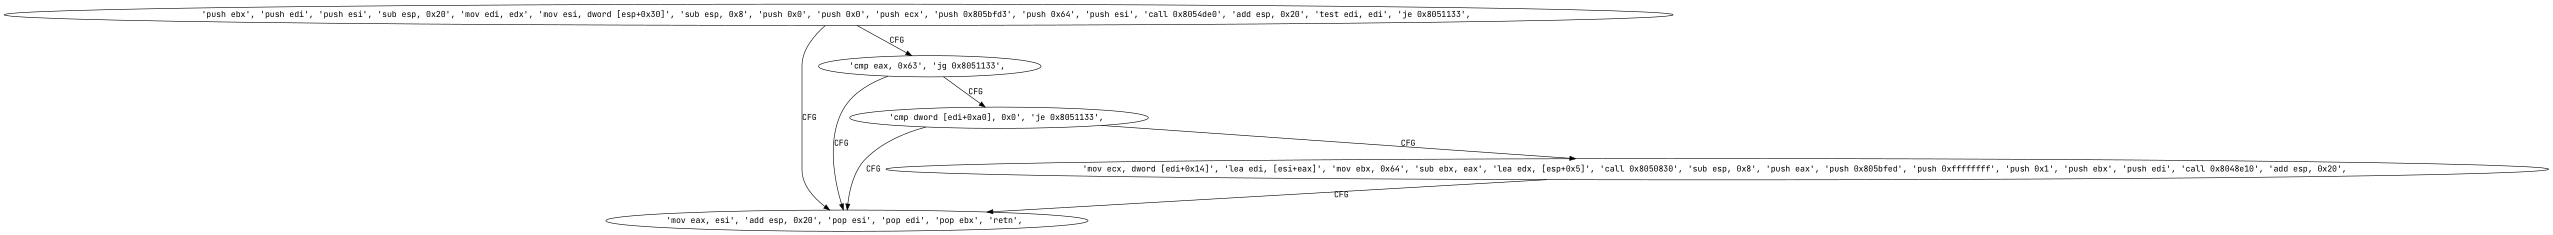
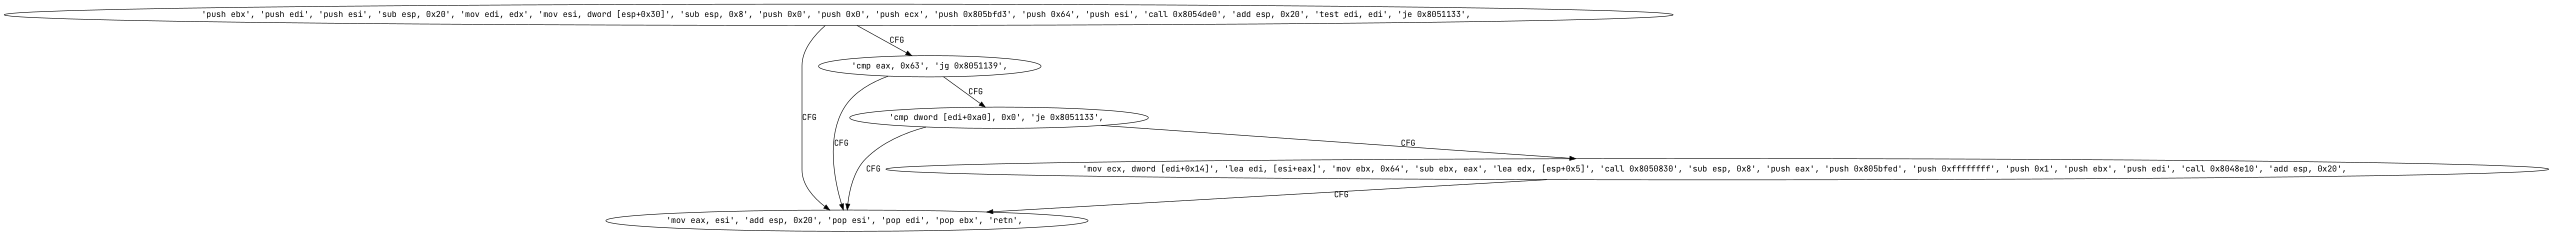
(930, 66) -> (930, 66)
